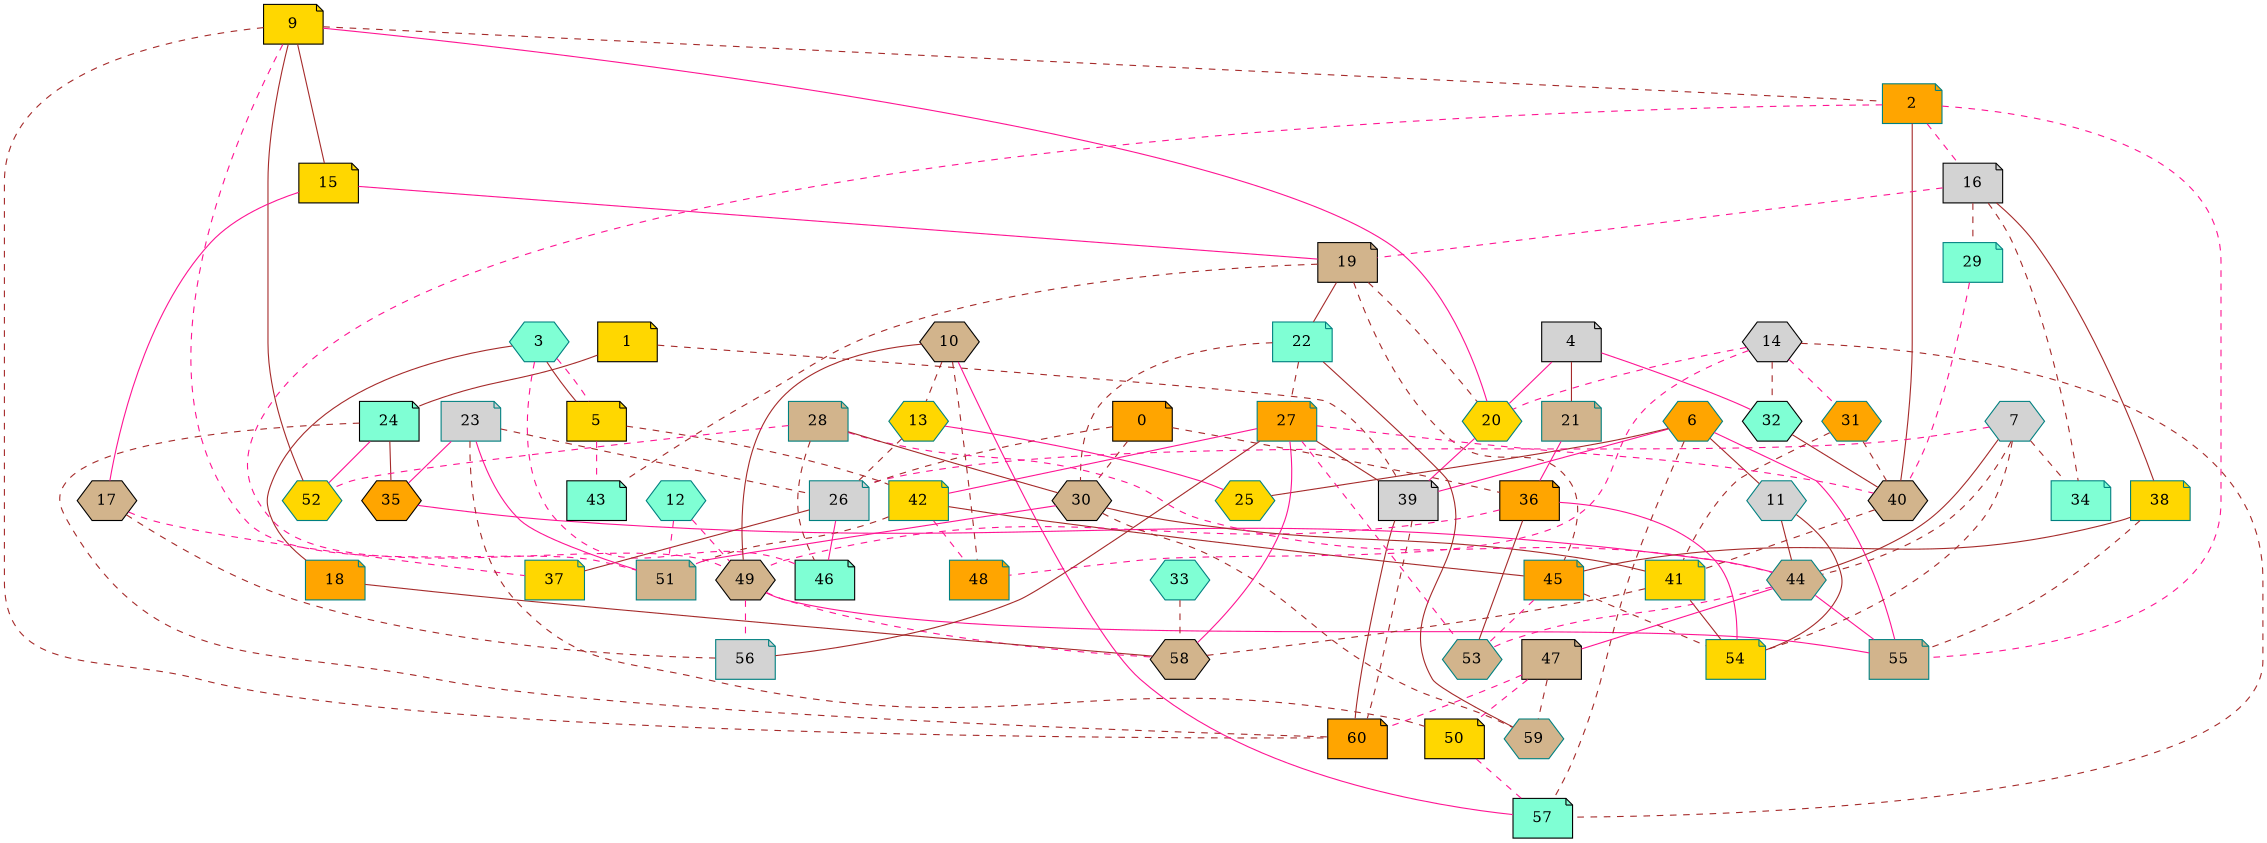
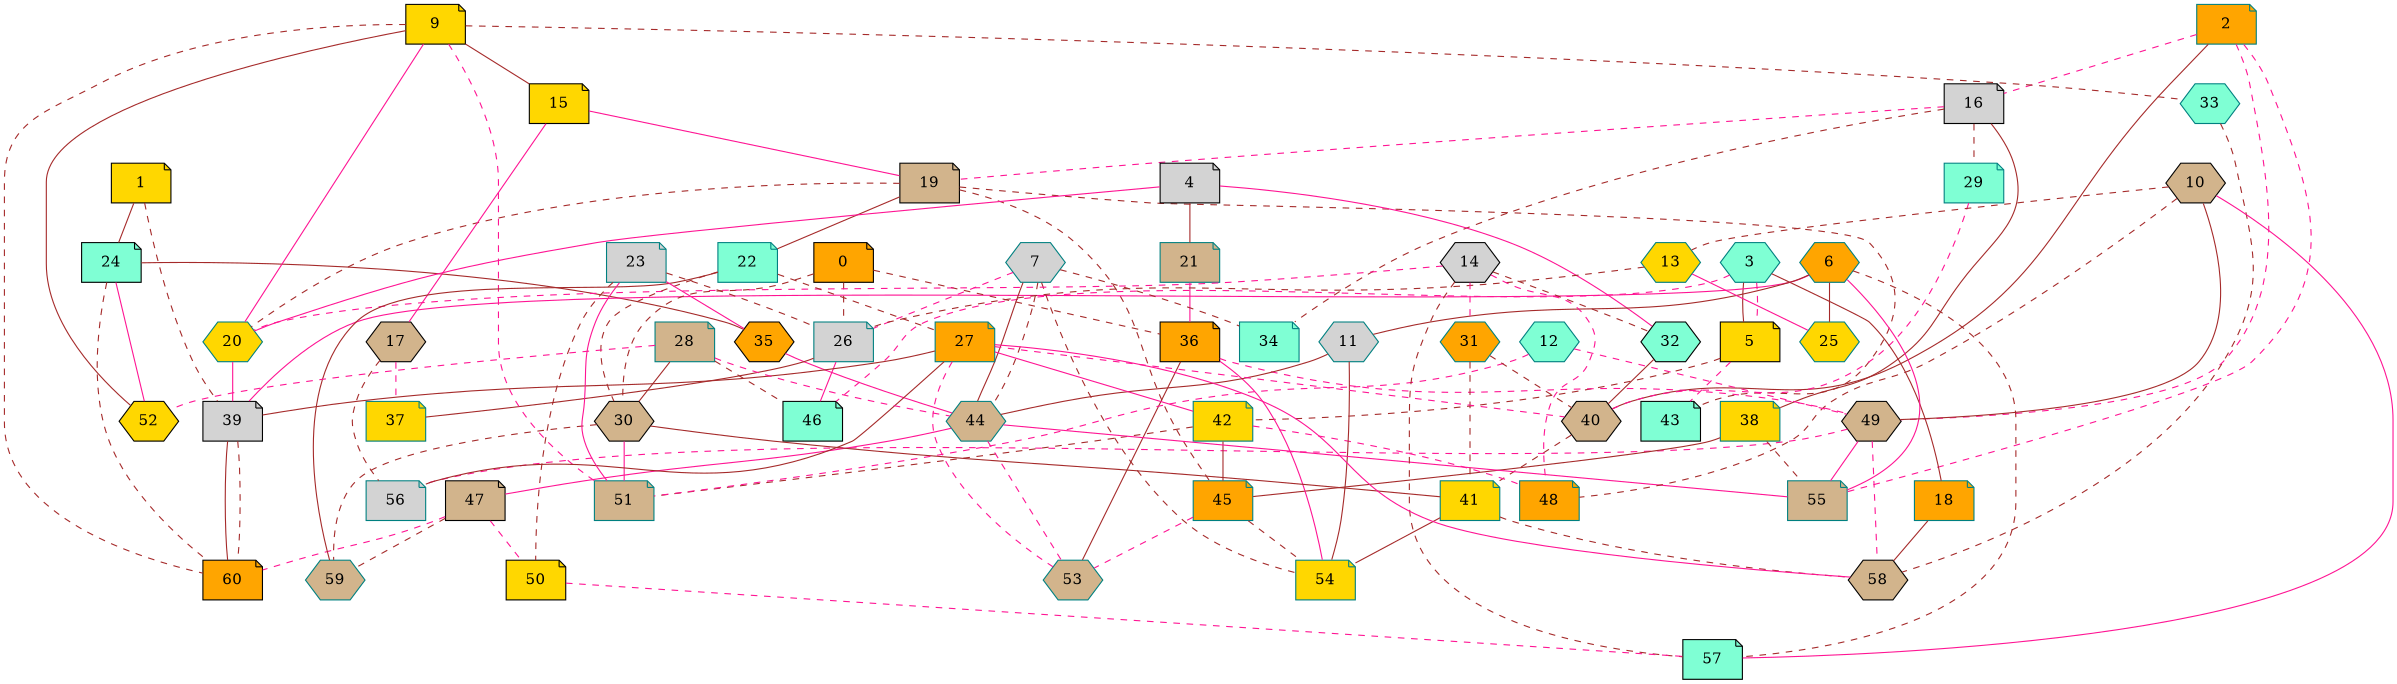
(1103, 64) -> (1325, 49)
(312, 501) -> (149, 421)
